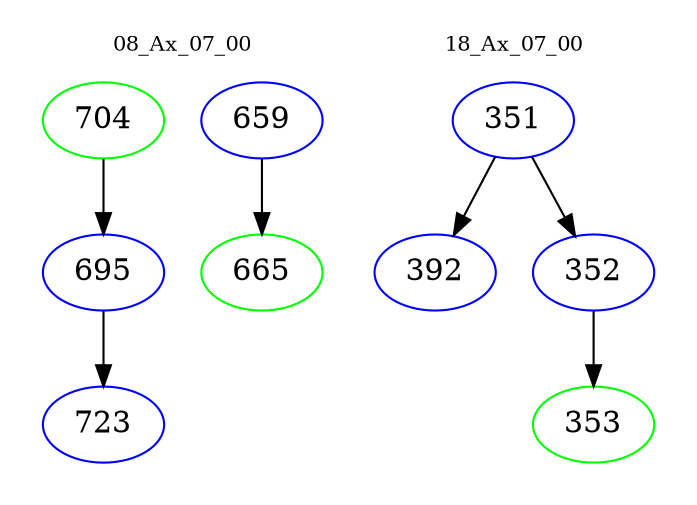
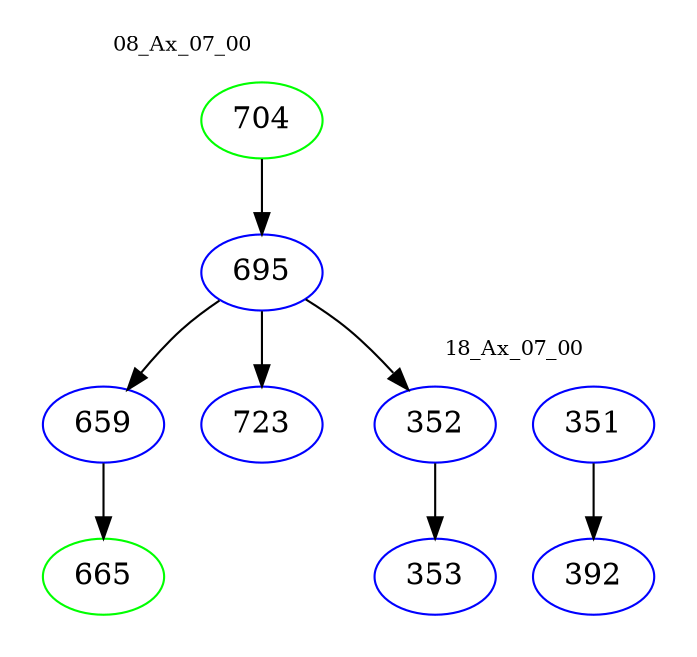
(548, 187) -> (371, 350)
none -> (177, 334)
(594, 425) -> (435, 577)
